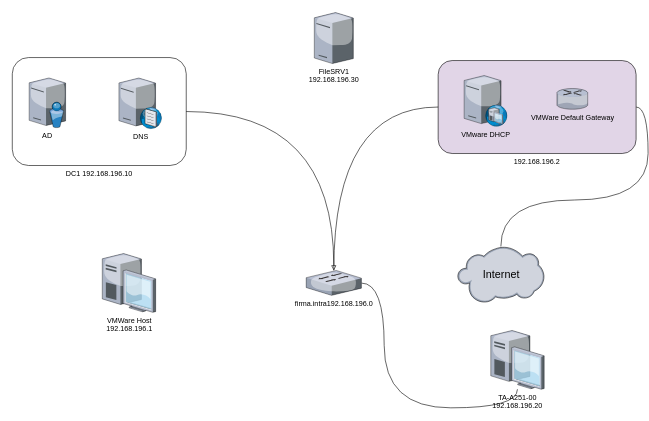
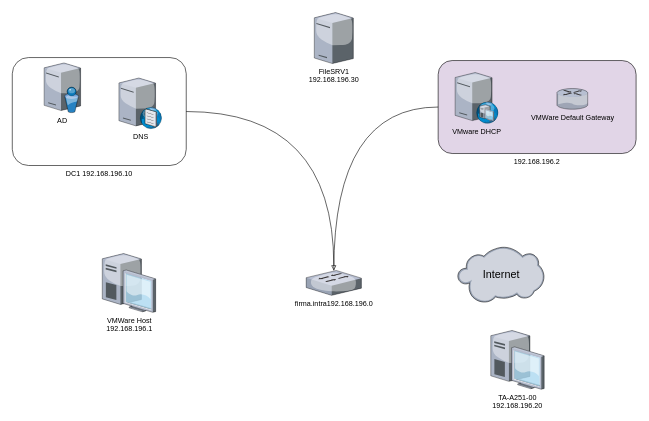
(486, 101) -> (477, 98)
(47, 103) -> (62, 88)
(598, 198) -> none
(403, 394) -> none
